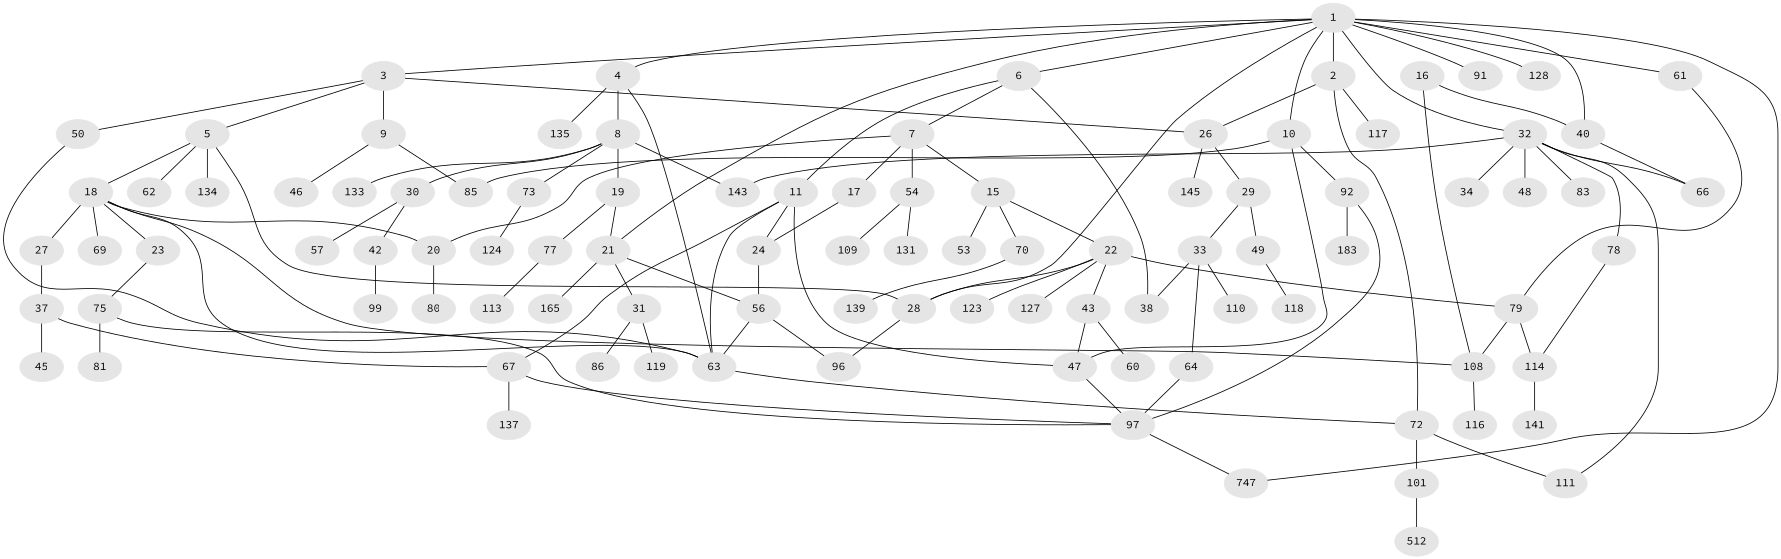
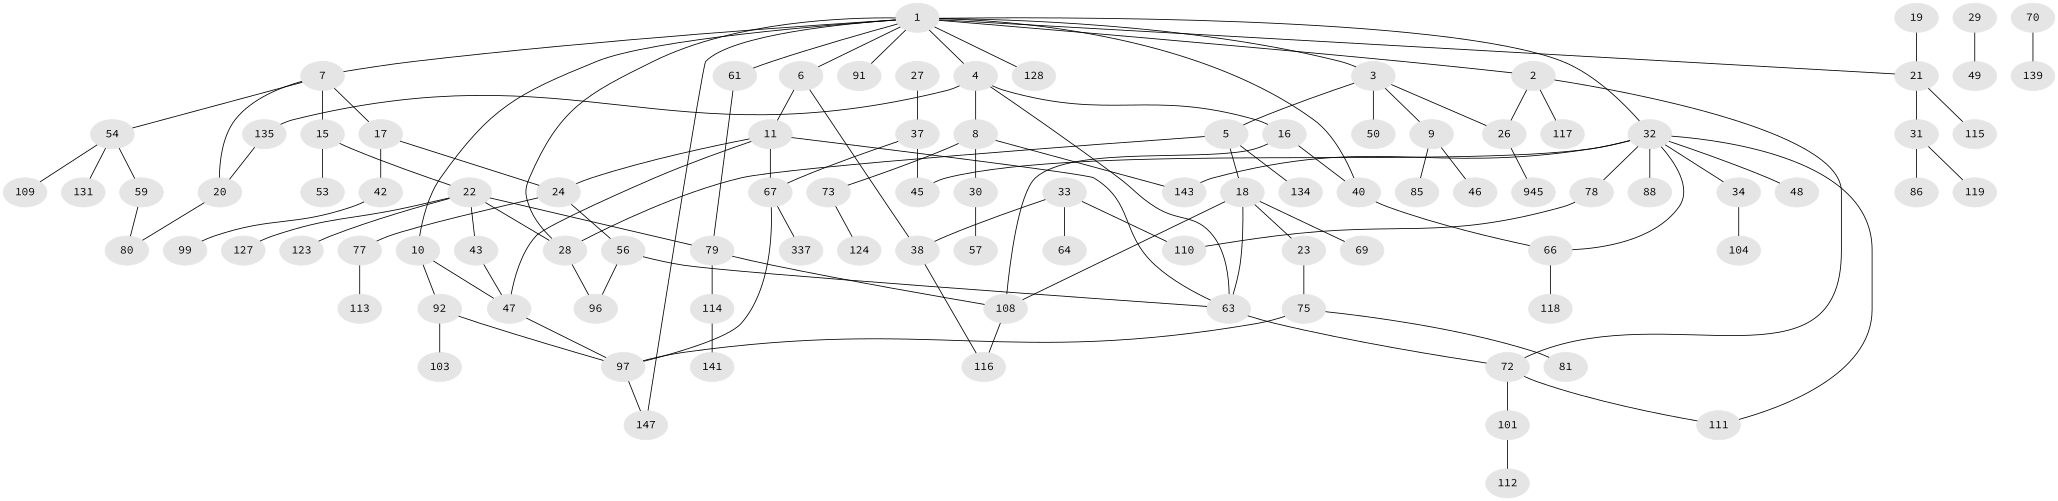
(966, 105) -> (619, 41)
none -> (1130, 105)
(618, 158) -> none
(878, 158) -> none
none -> (1281, 158)
(1227, 163) -> none
none -> (141, 192)
(149, 192) -> none
(354, 192) -> none
(1190, 192) -> (1533, 192)
(1583, 192) -> (1650, 192)
(66, 221) -> none
(262, 221) -> (242, 163)
(584, 221) -> (457, 217)
(1224, 221) -> none
(394, 222) -> (381, 166)
(1008, 222) -> none
(1347, 251) -> (440, 367)
none -> (1739, 251)
(1274, 276) -> (1550, 280)
(684, 280) -> none
(550, 309) -> (1975, 134)
none -> (951, 309)
(1574, 309) -> (1391, 229)
(299, 338) -> none
(1133, 367) -> none
(1162, 396) -> none
(509, 425) -> (801, 251)
(1246, 483) -> (646, 425)
(1417, 542) -> (1508, 483)
